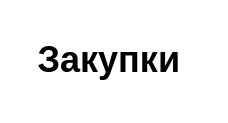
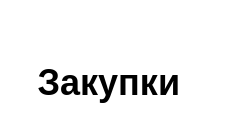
(113, 61) -> (113, 83)
